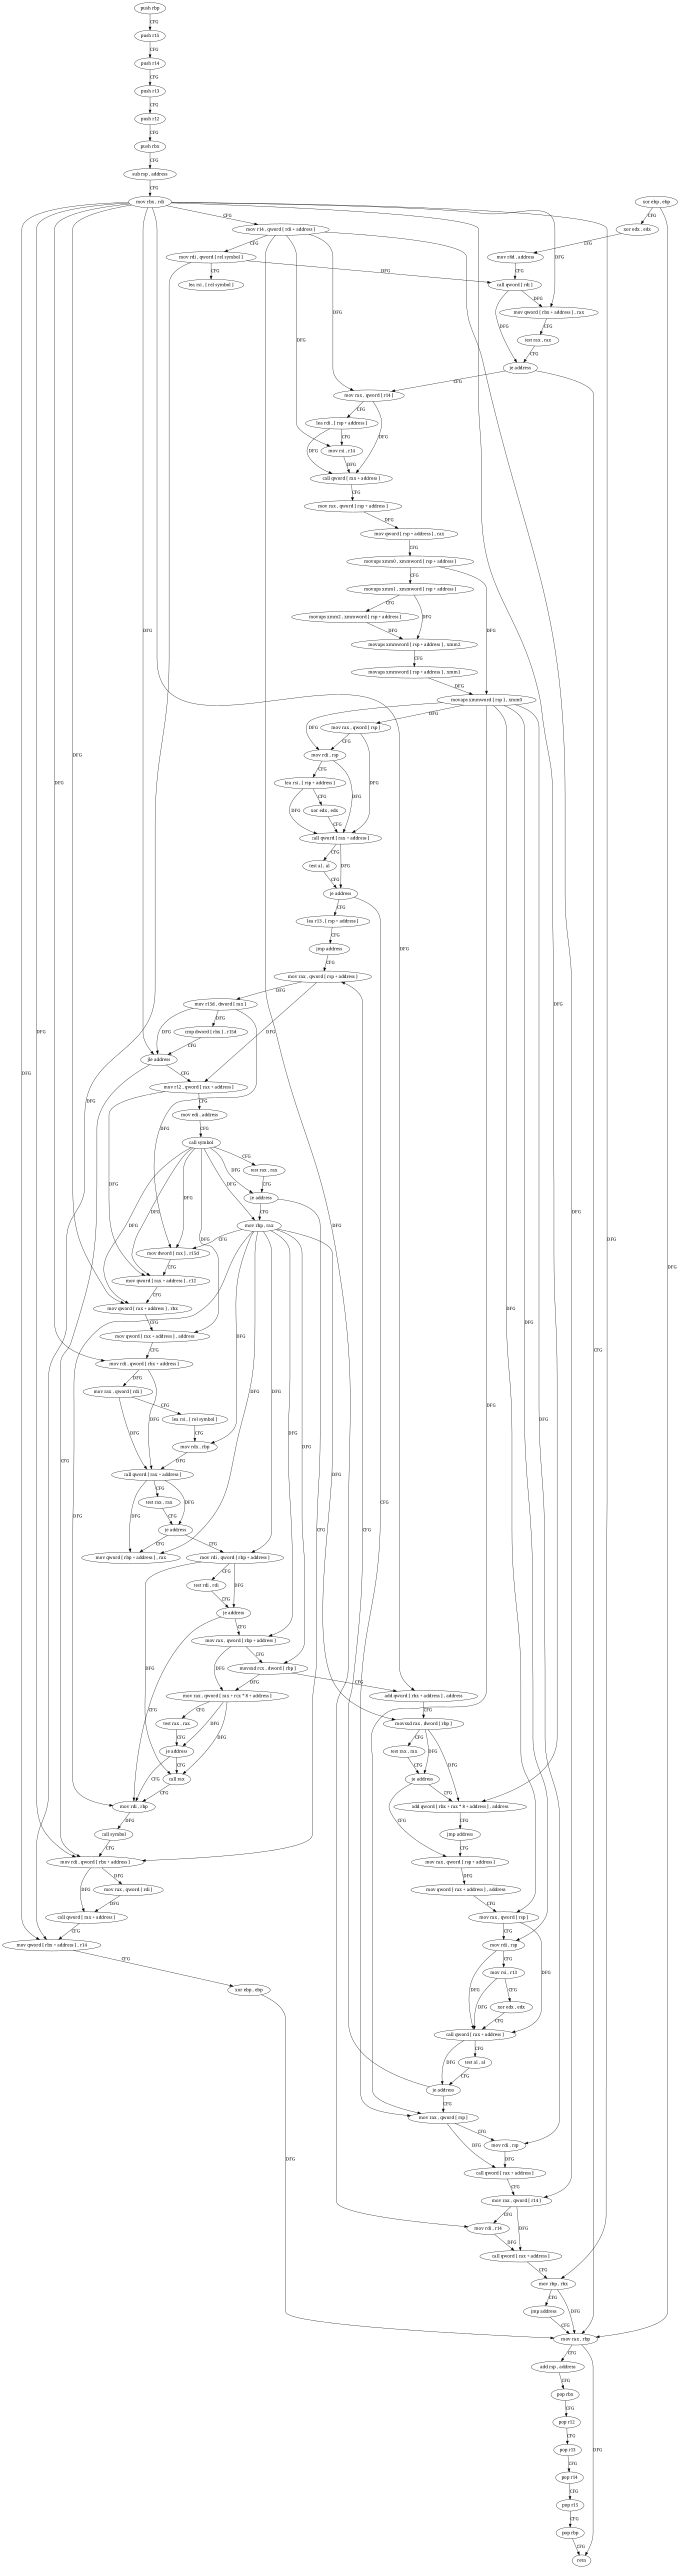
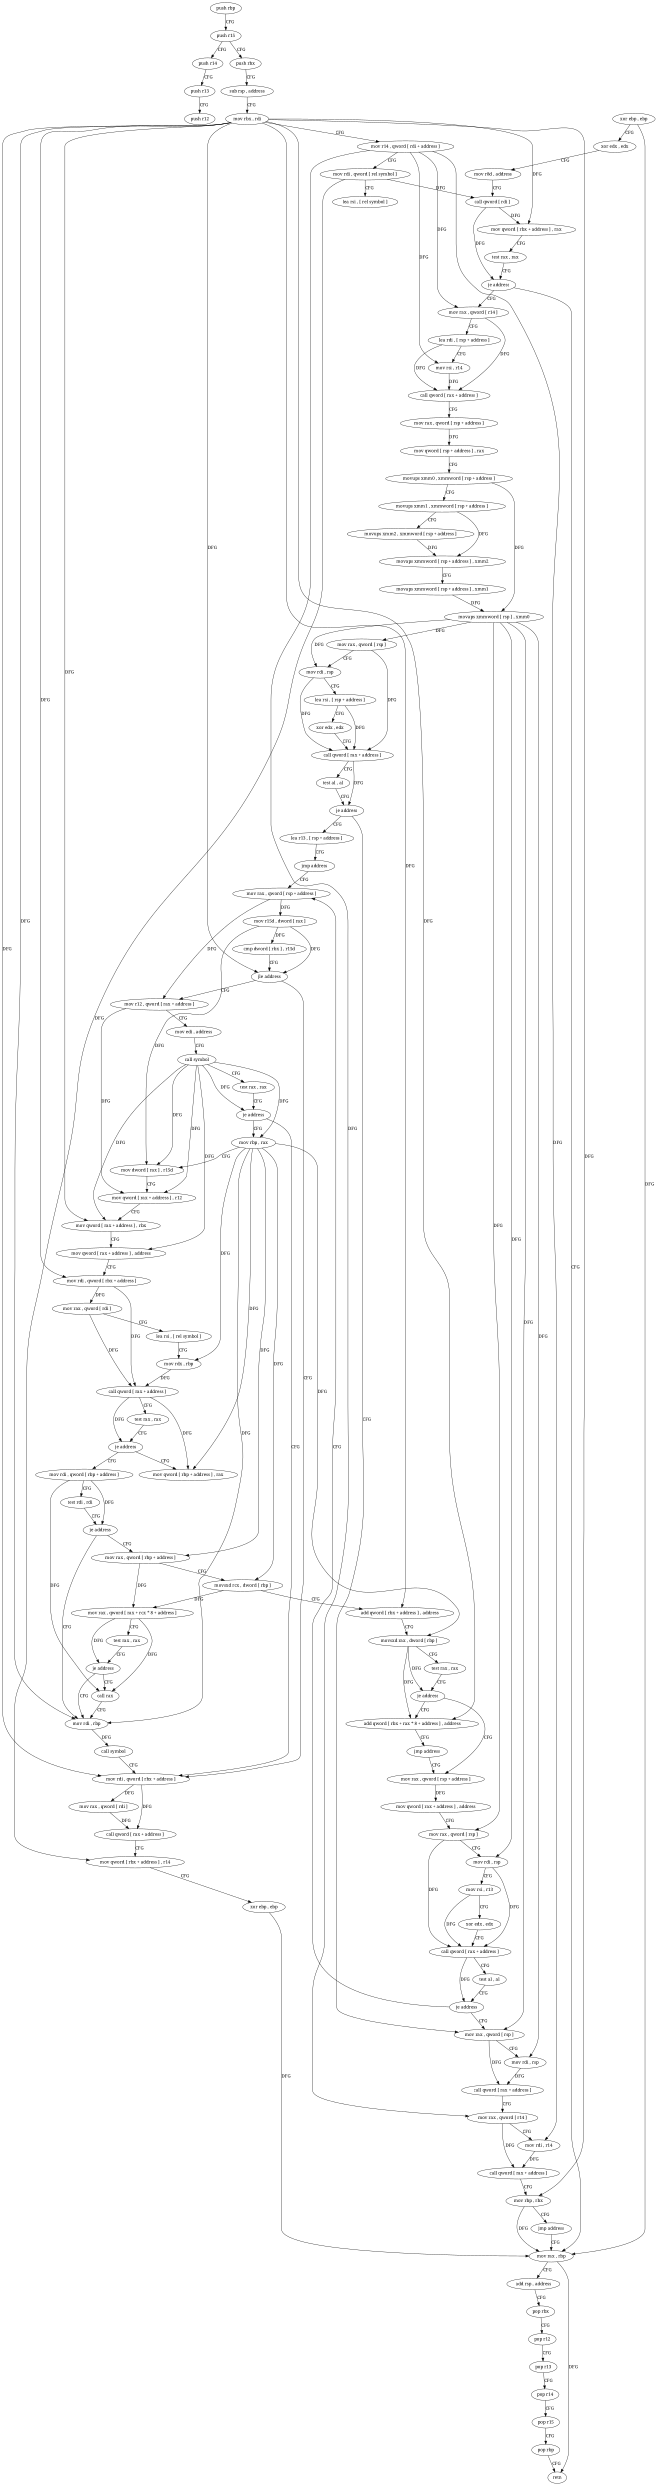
(150, 131) -> (235, 49)
(22, 1029) -> (21, 836)
(272, 1394) -> none
